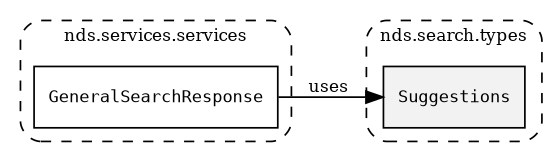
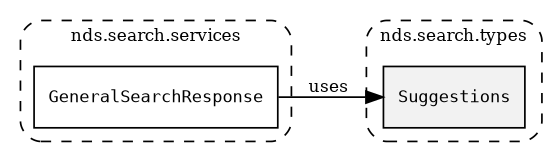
(156, 37) -> (156, 37)
